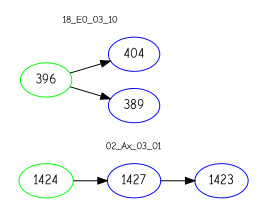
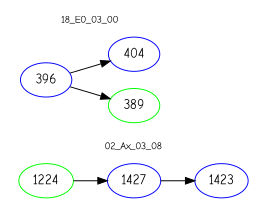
(90, 20) -> (90, 20)
(46, 80) -> (46, 80)
(134, 106) -> (134, 106)
(134, 147) -> (134, 147)
(46, 181) -> (46, 181)
